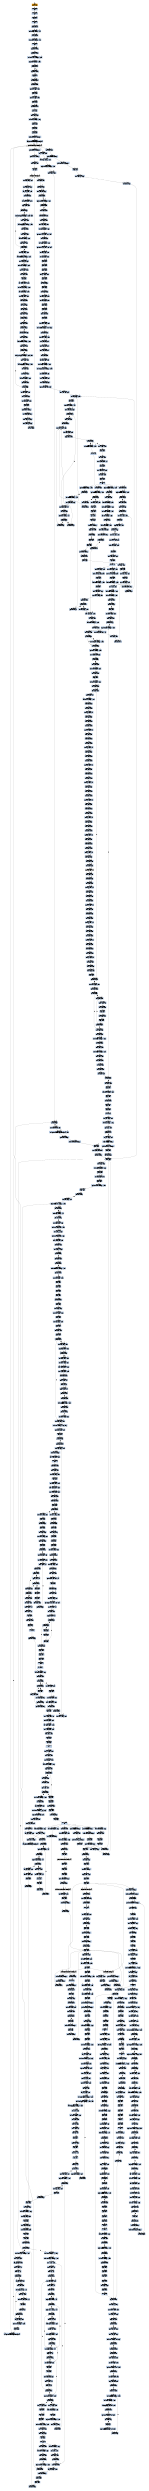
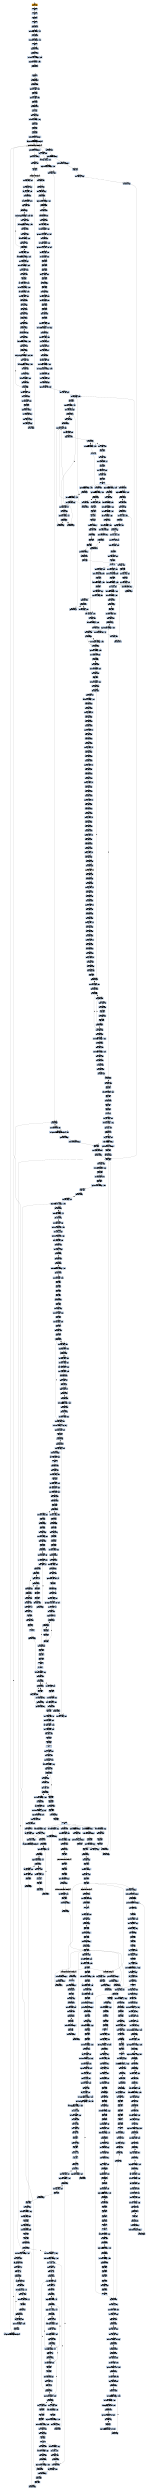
(35, 71) -> none
